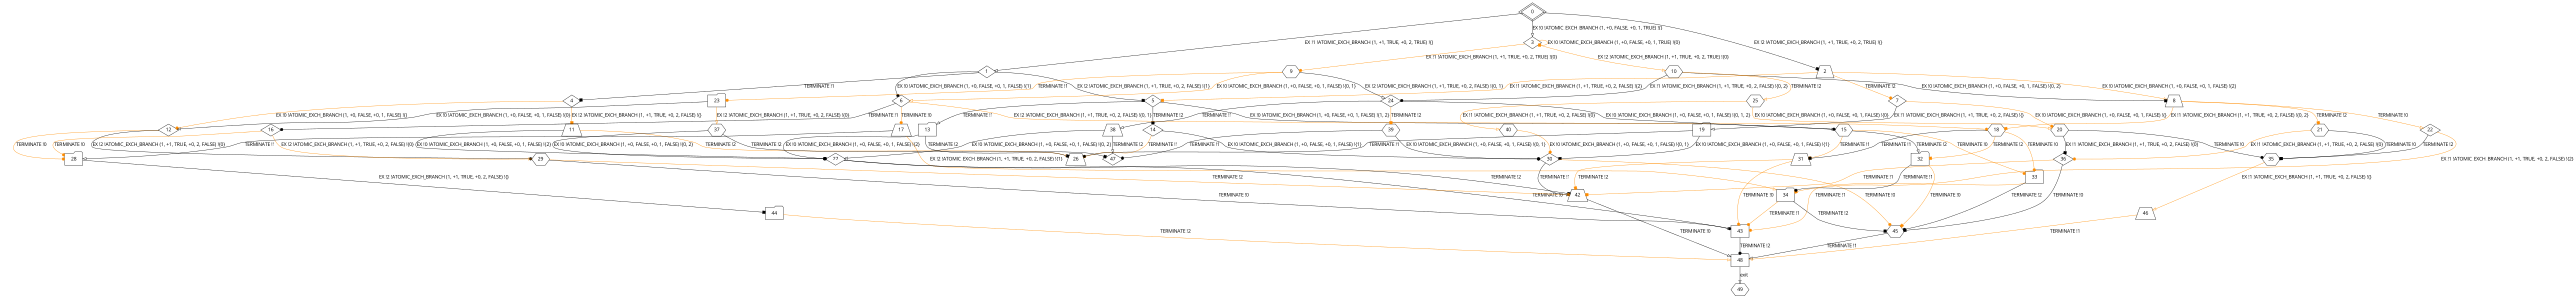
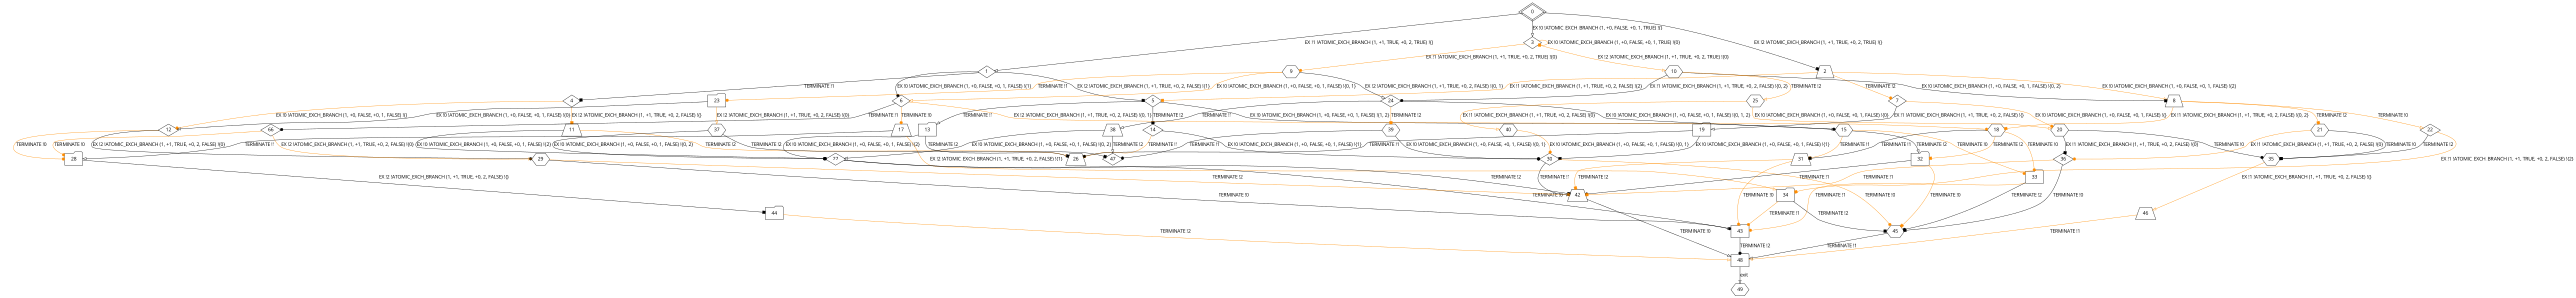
(271, 130) -> (271, 130)
(1859, 189) -> (1750, 177)
